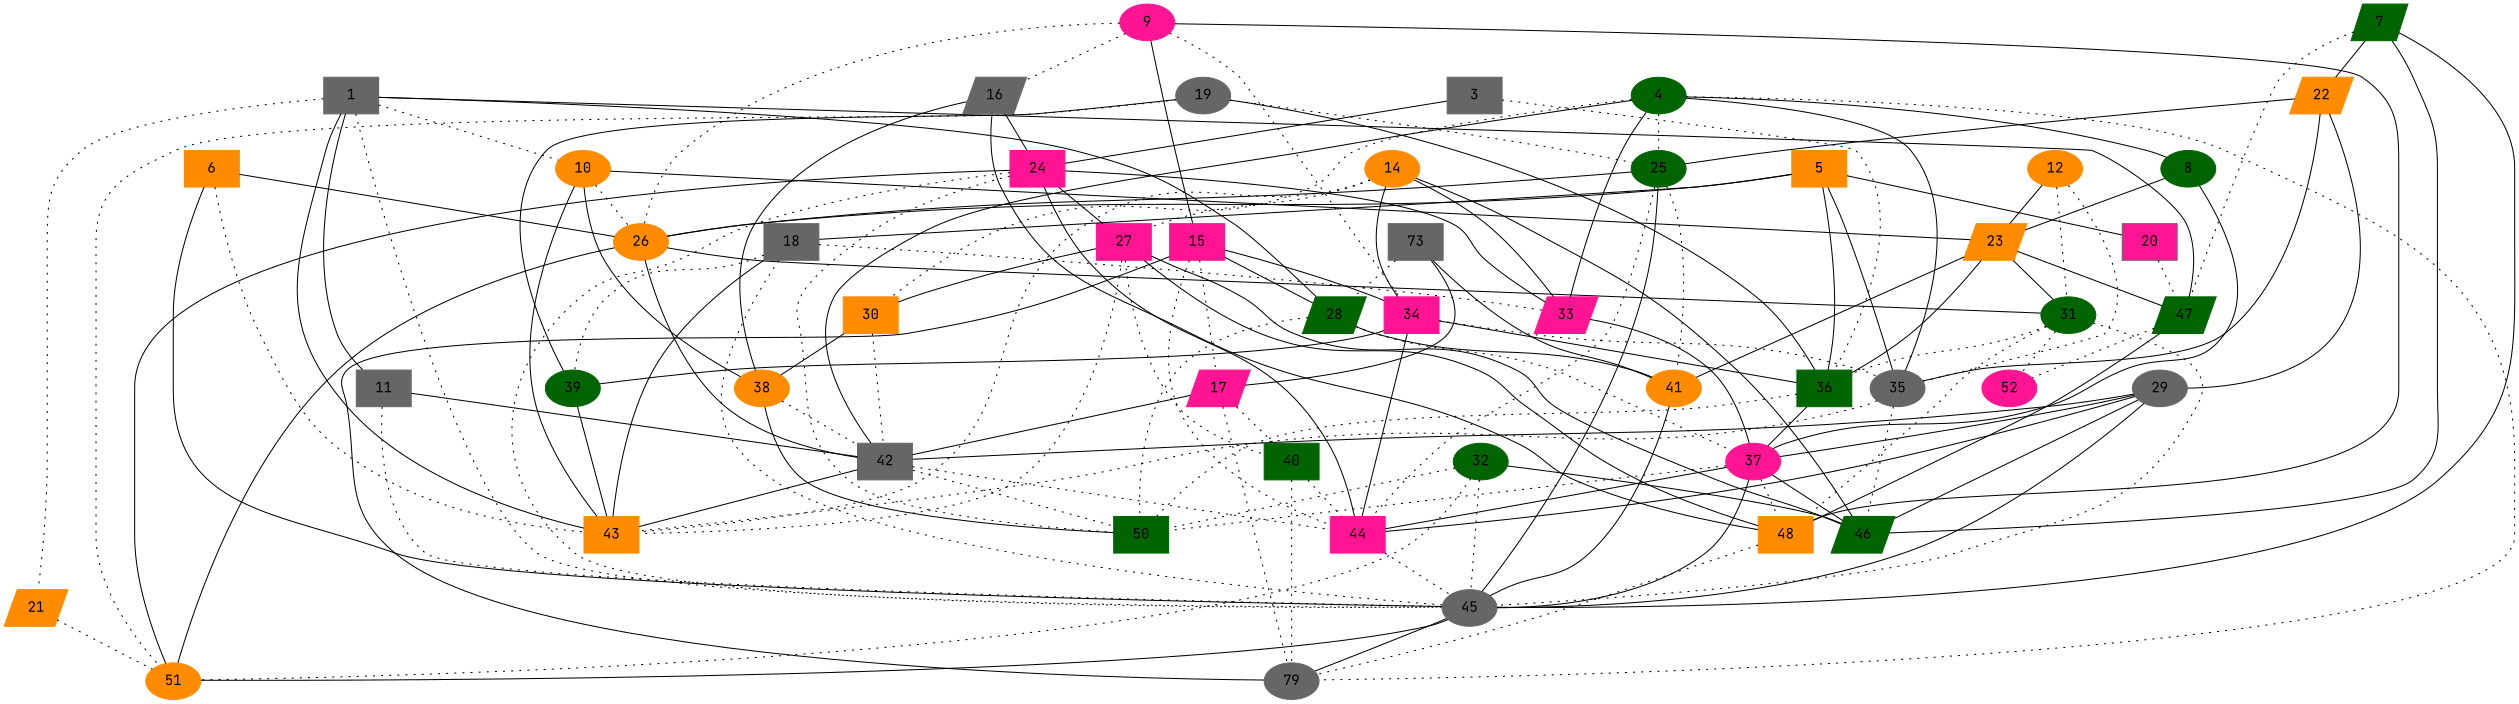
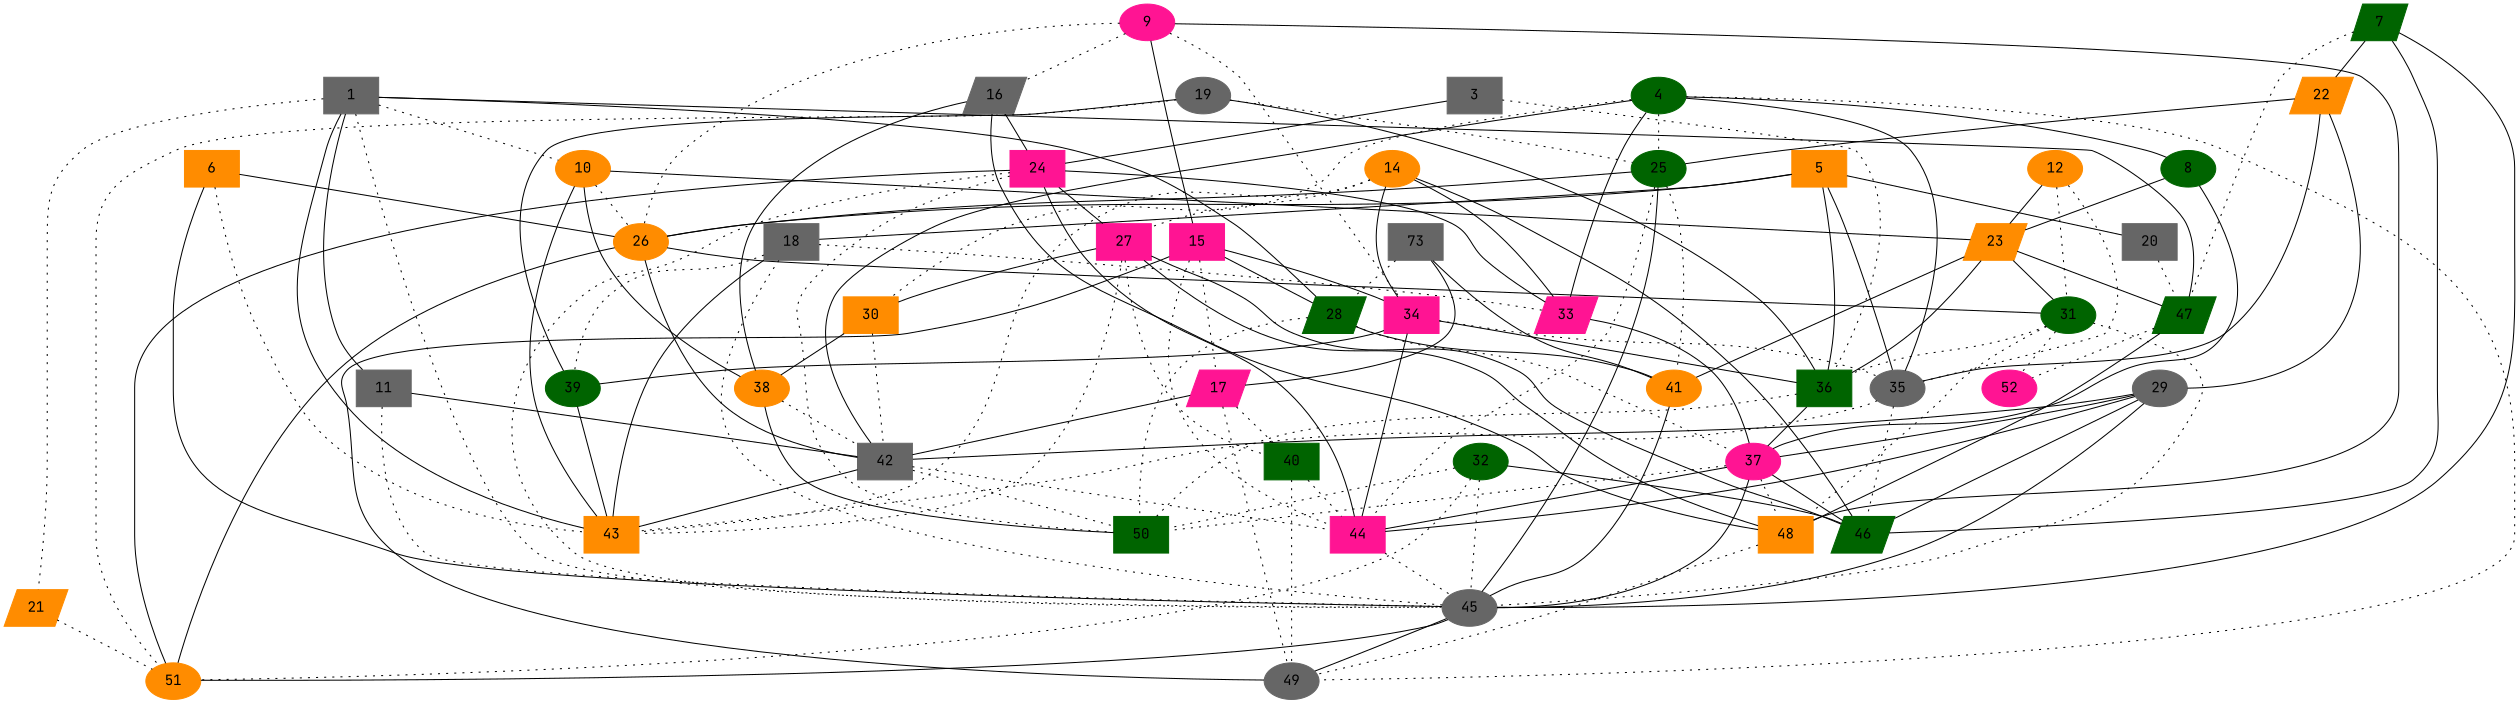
(2150, 242) -> (2150, 242)
(1292, 681) -> (1292, 681)
